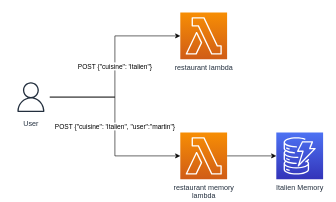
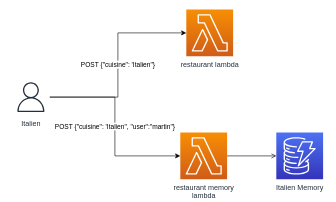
(204, 36) -> (210, 33)
(31, 124) -> (31, 124)
(270, 156) -> (272, 156)
